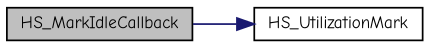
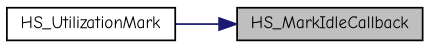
(215, 24) -> (197, 24)
